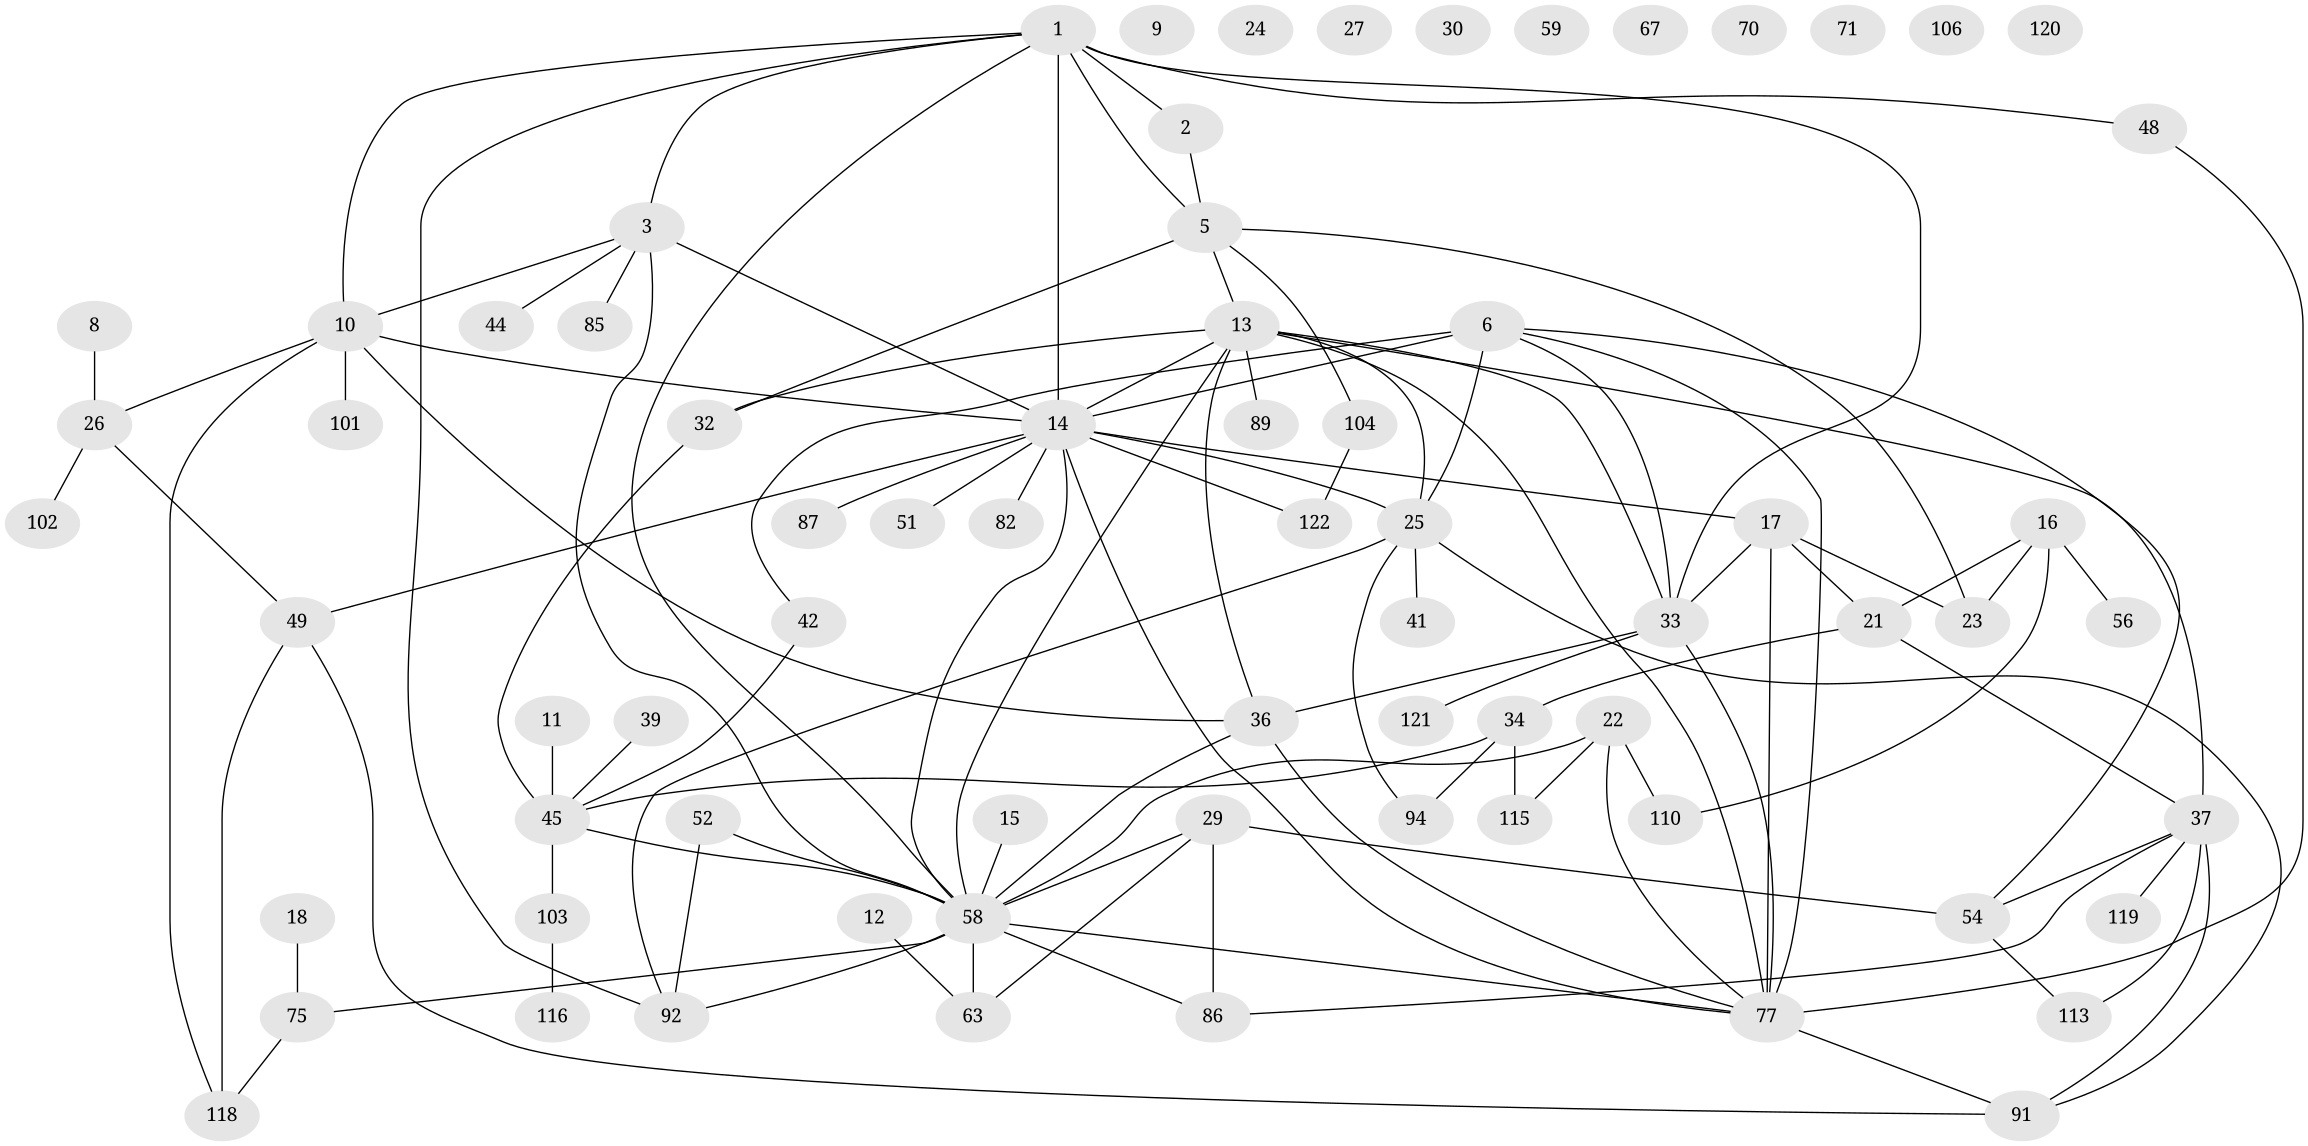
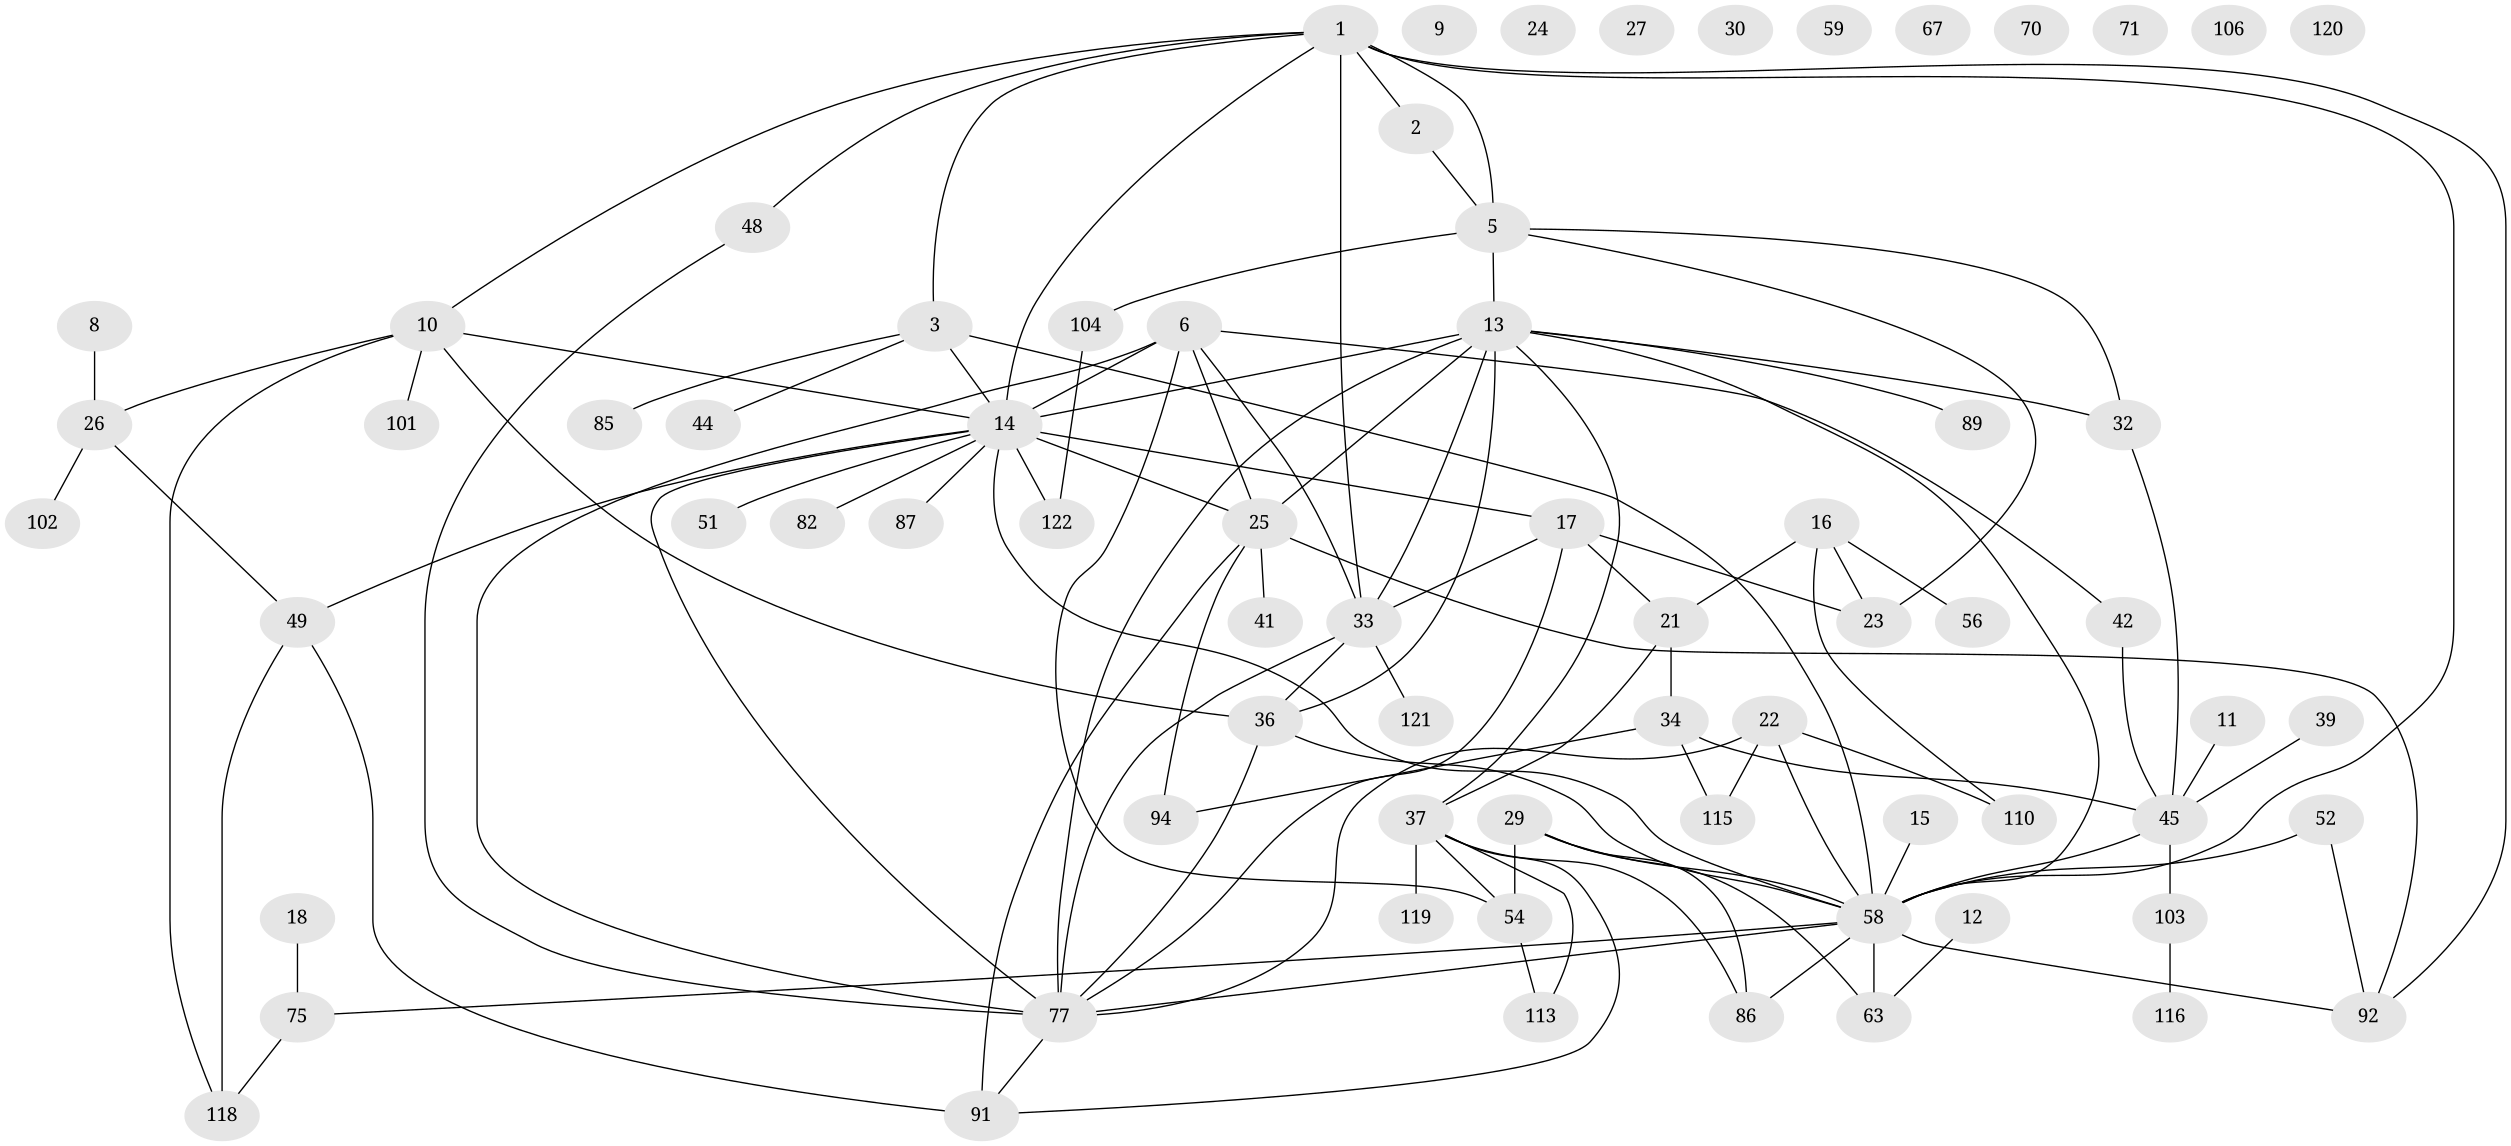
(496, 277) -> none
